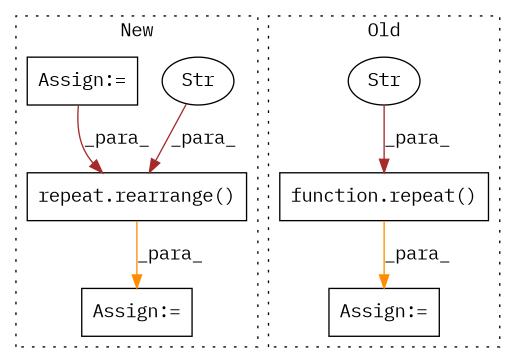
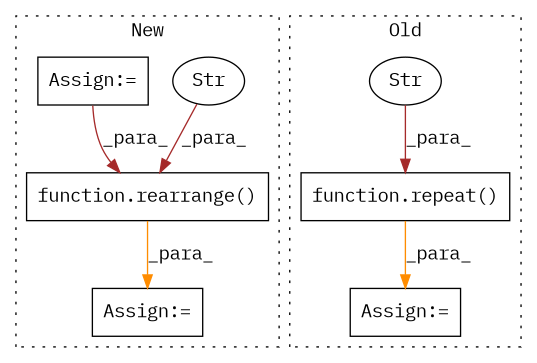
(137, 197) -> (148, 197)
